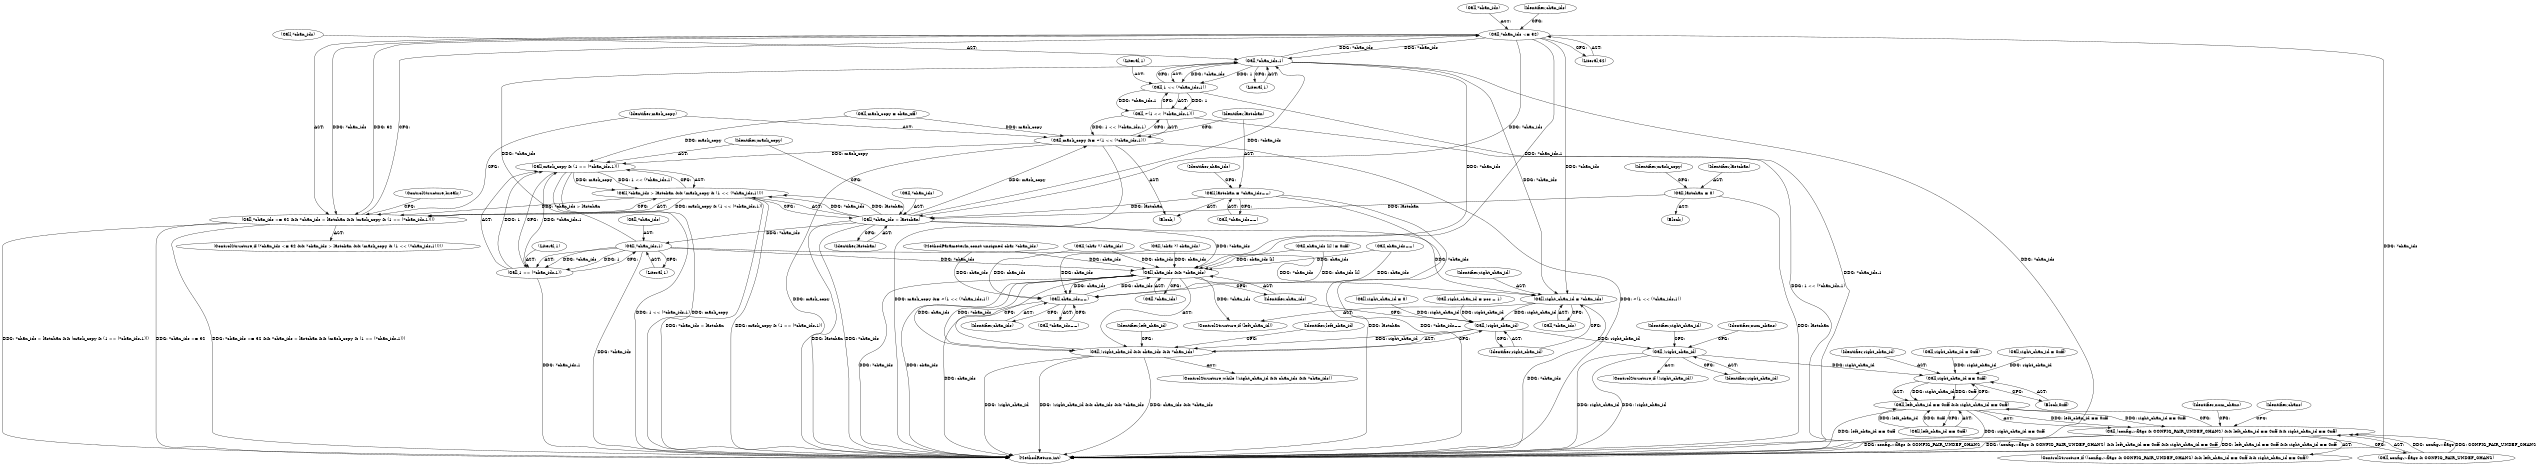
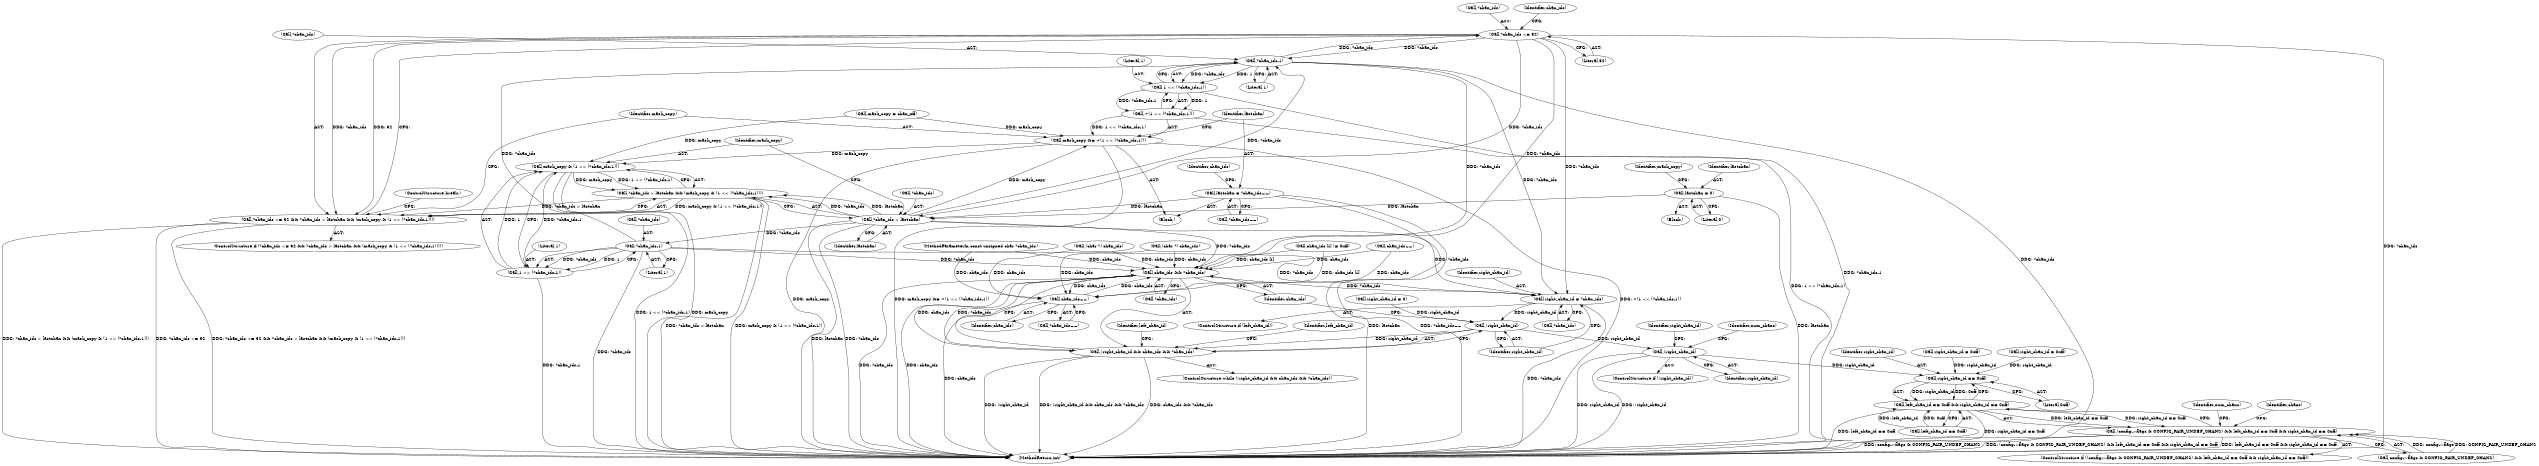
(1145, 131) -> none
(1544, 154) -> (1544, 154)
none -> (1712, 220)
(1214, 296) -> (1369, 290)
(1469, 299) -> none
(2056, 405) -> (2056, 405)
